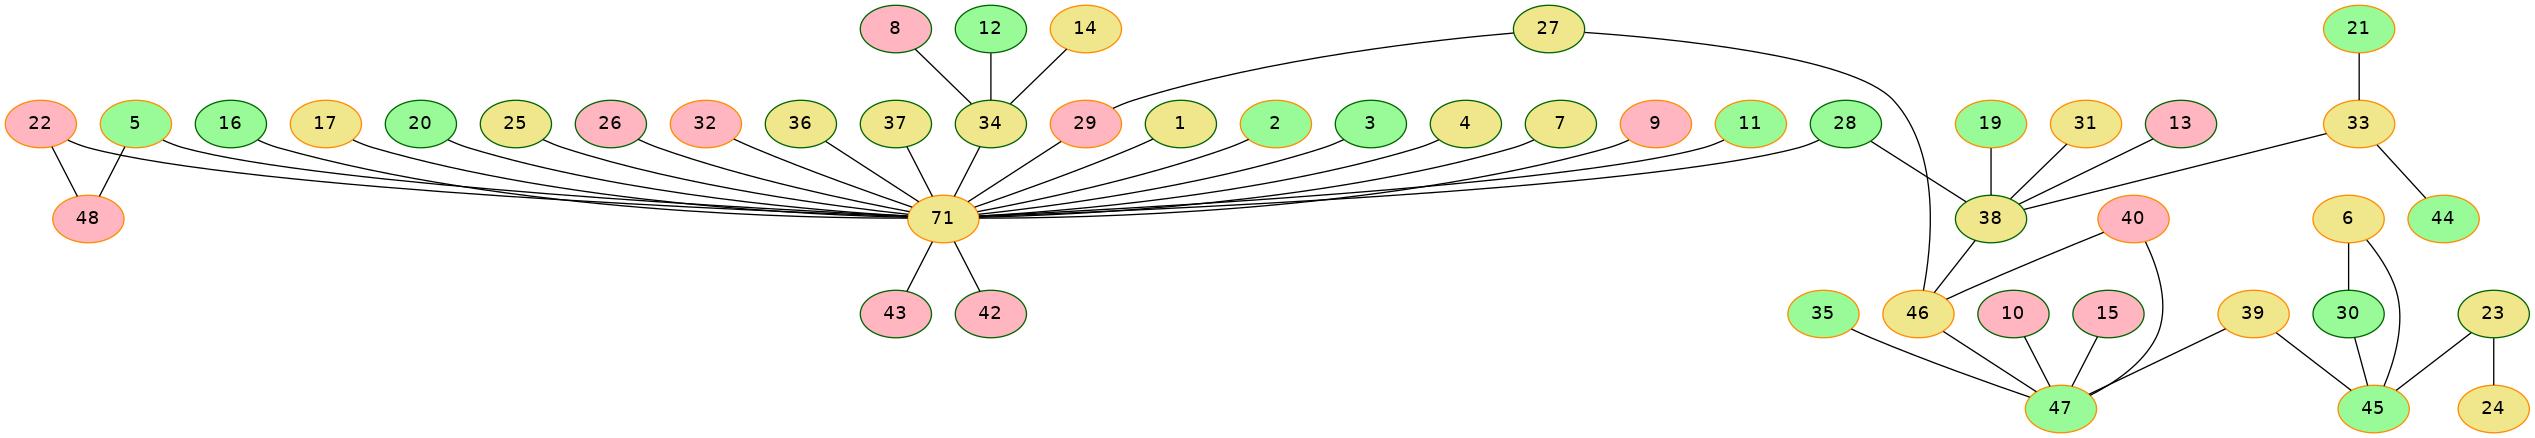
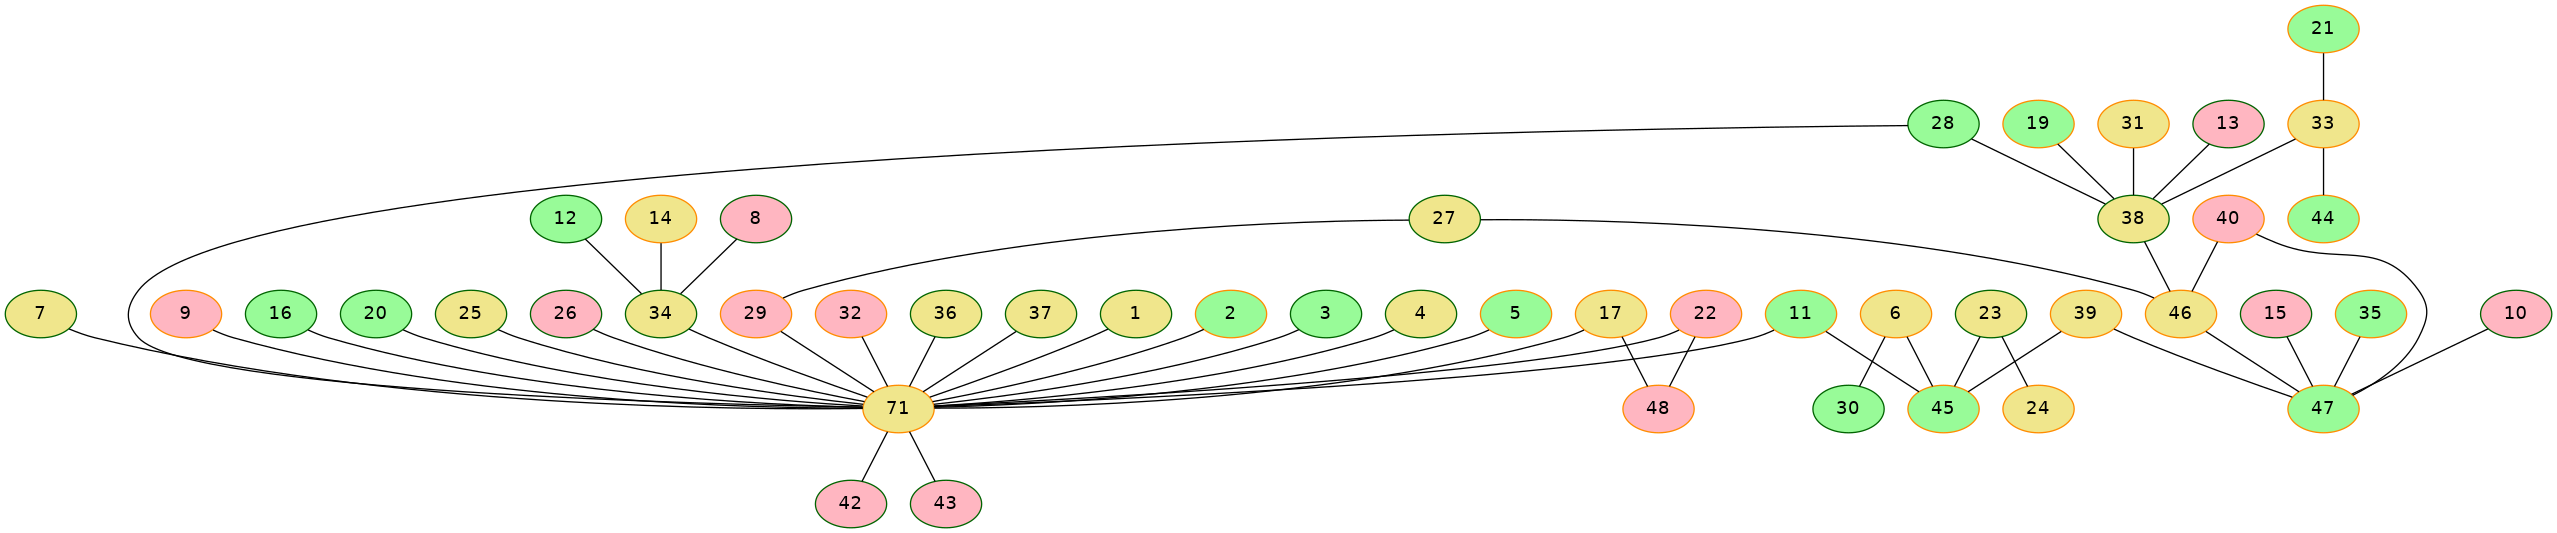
(112, 172) -> (1637, 367)
(2361, 362) -> (1865, 357)
